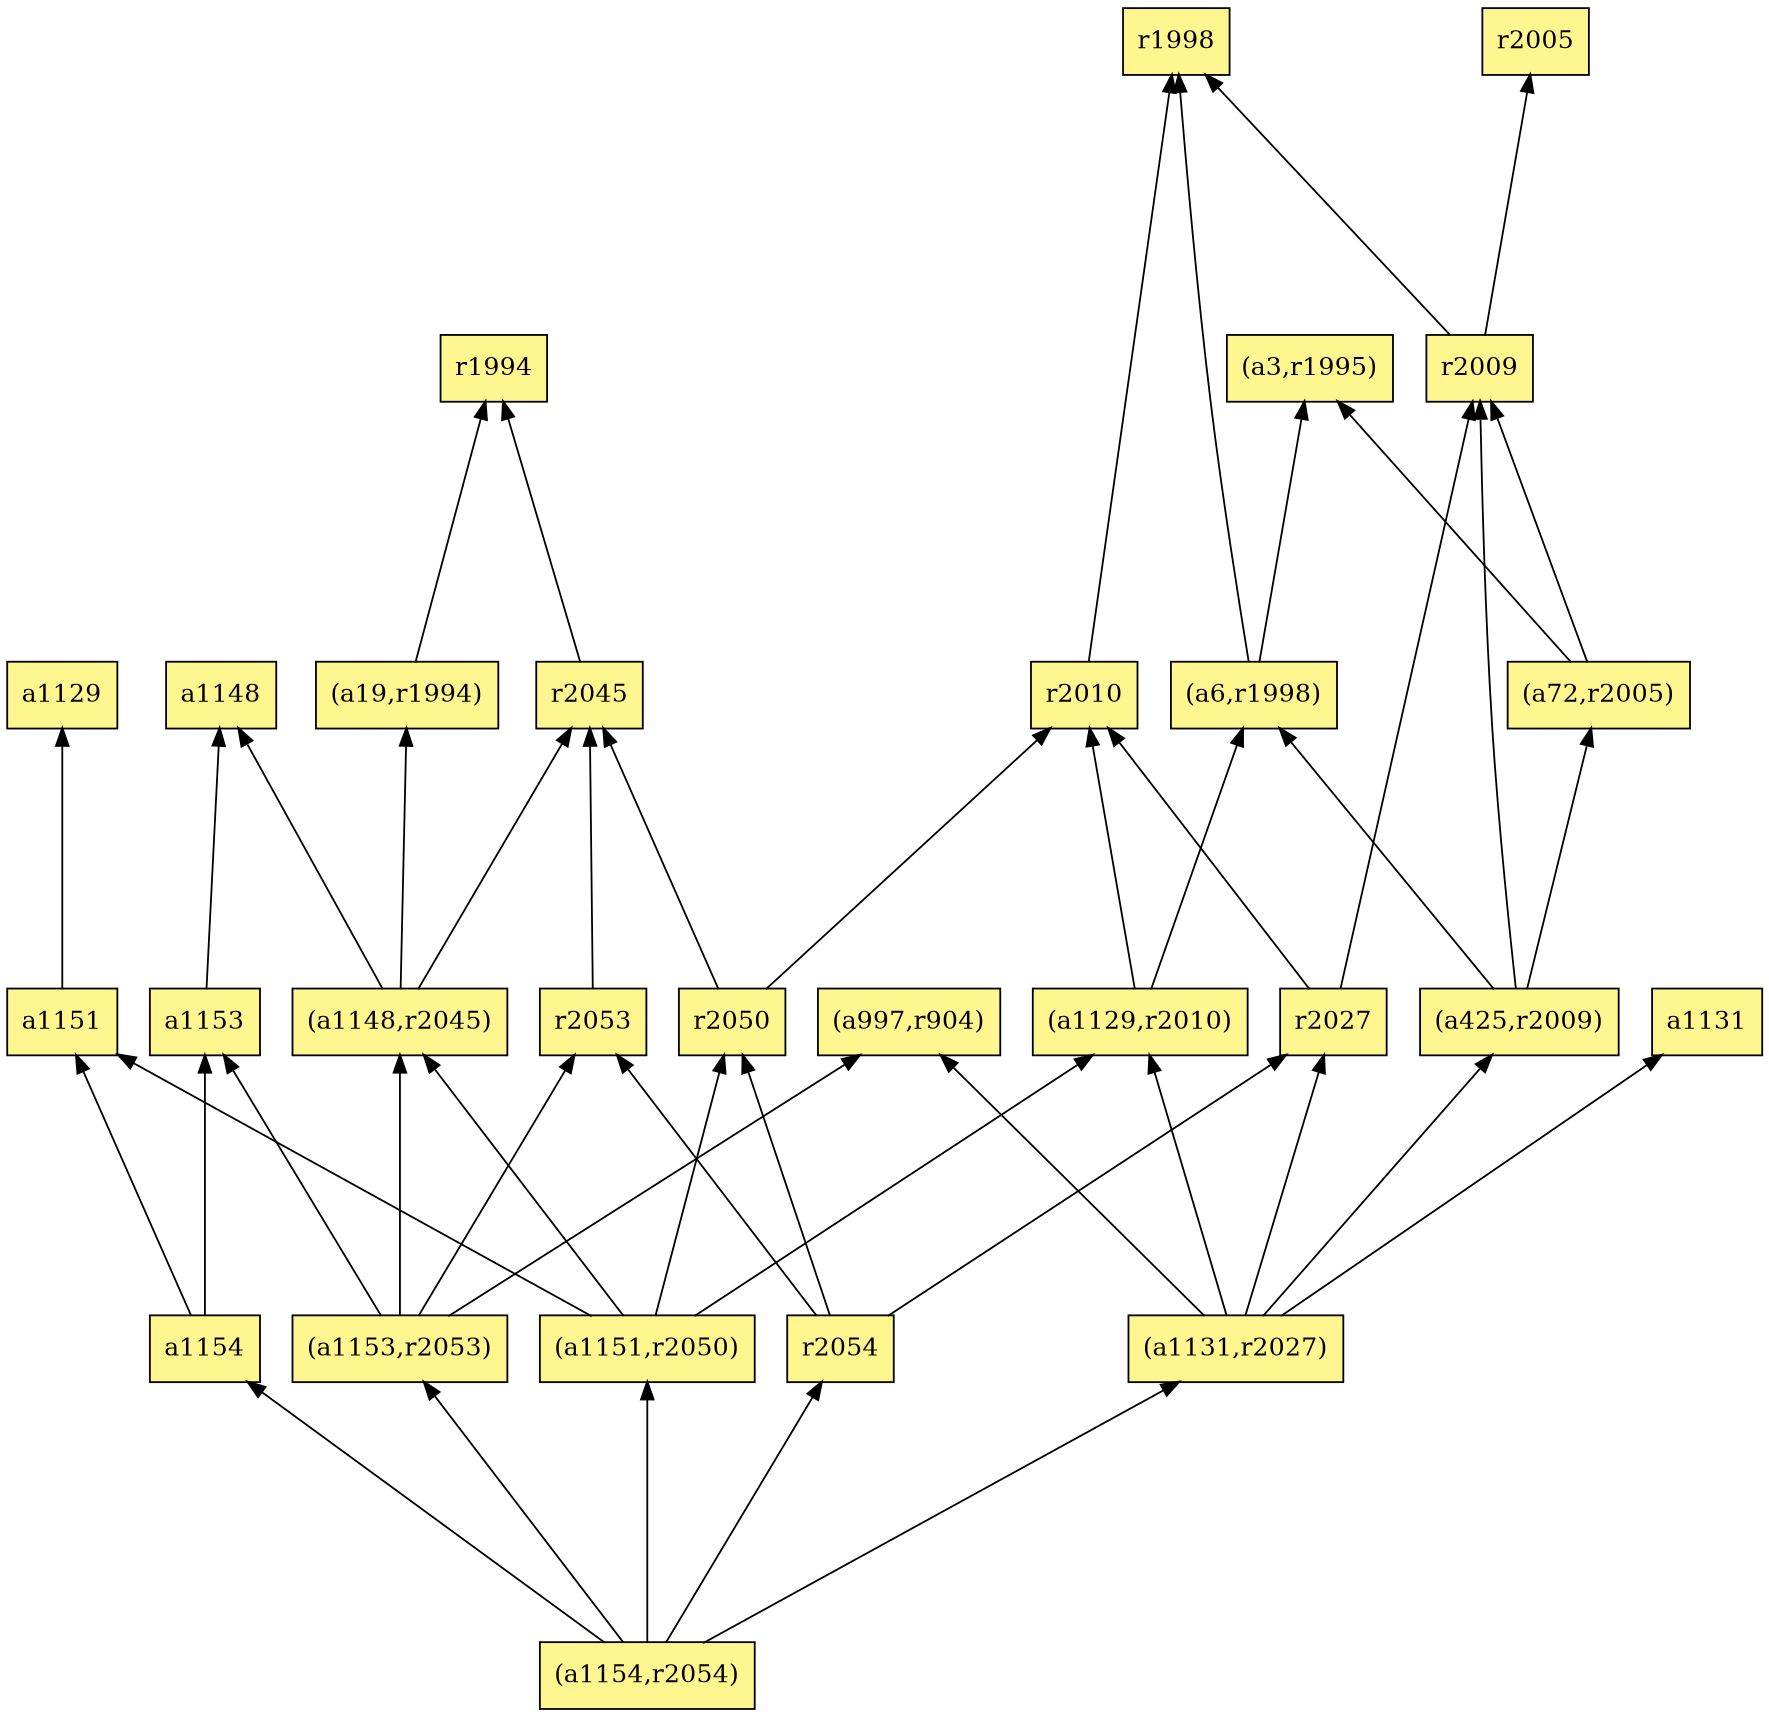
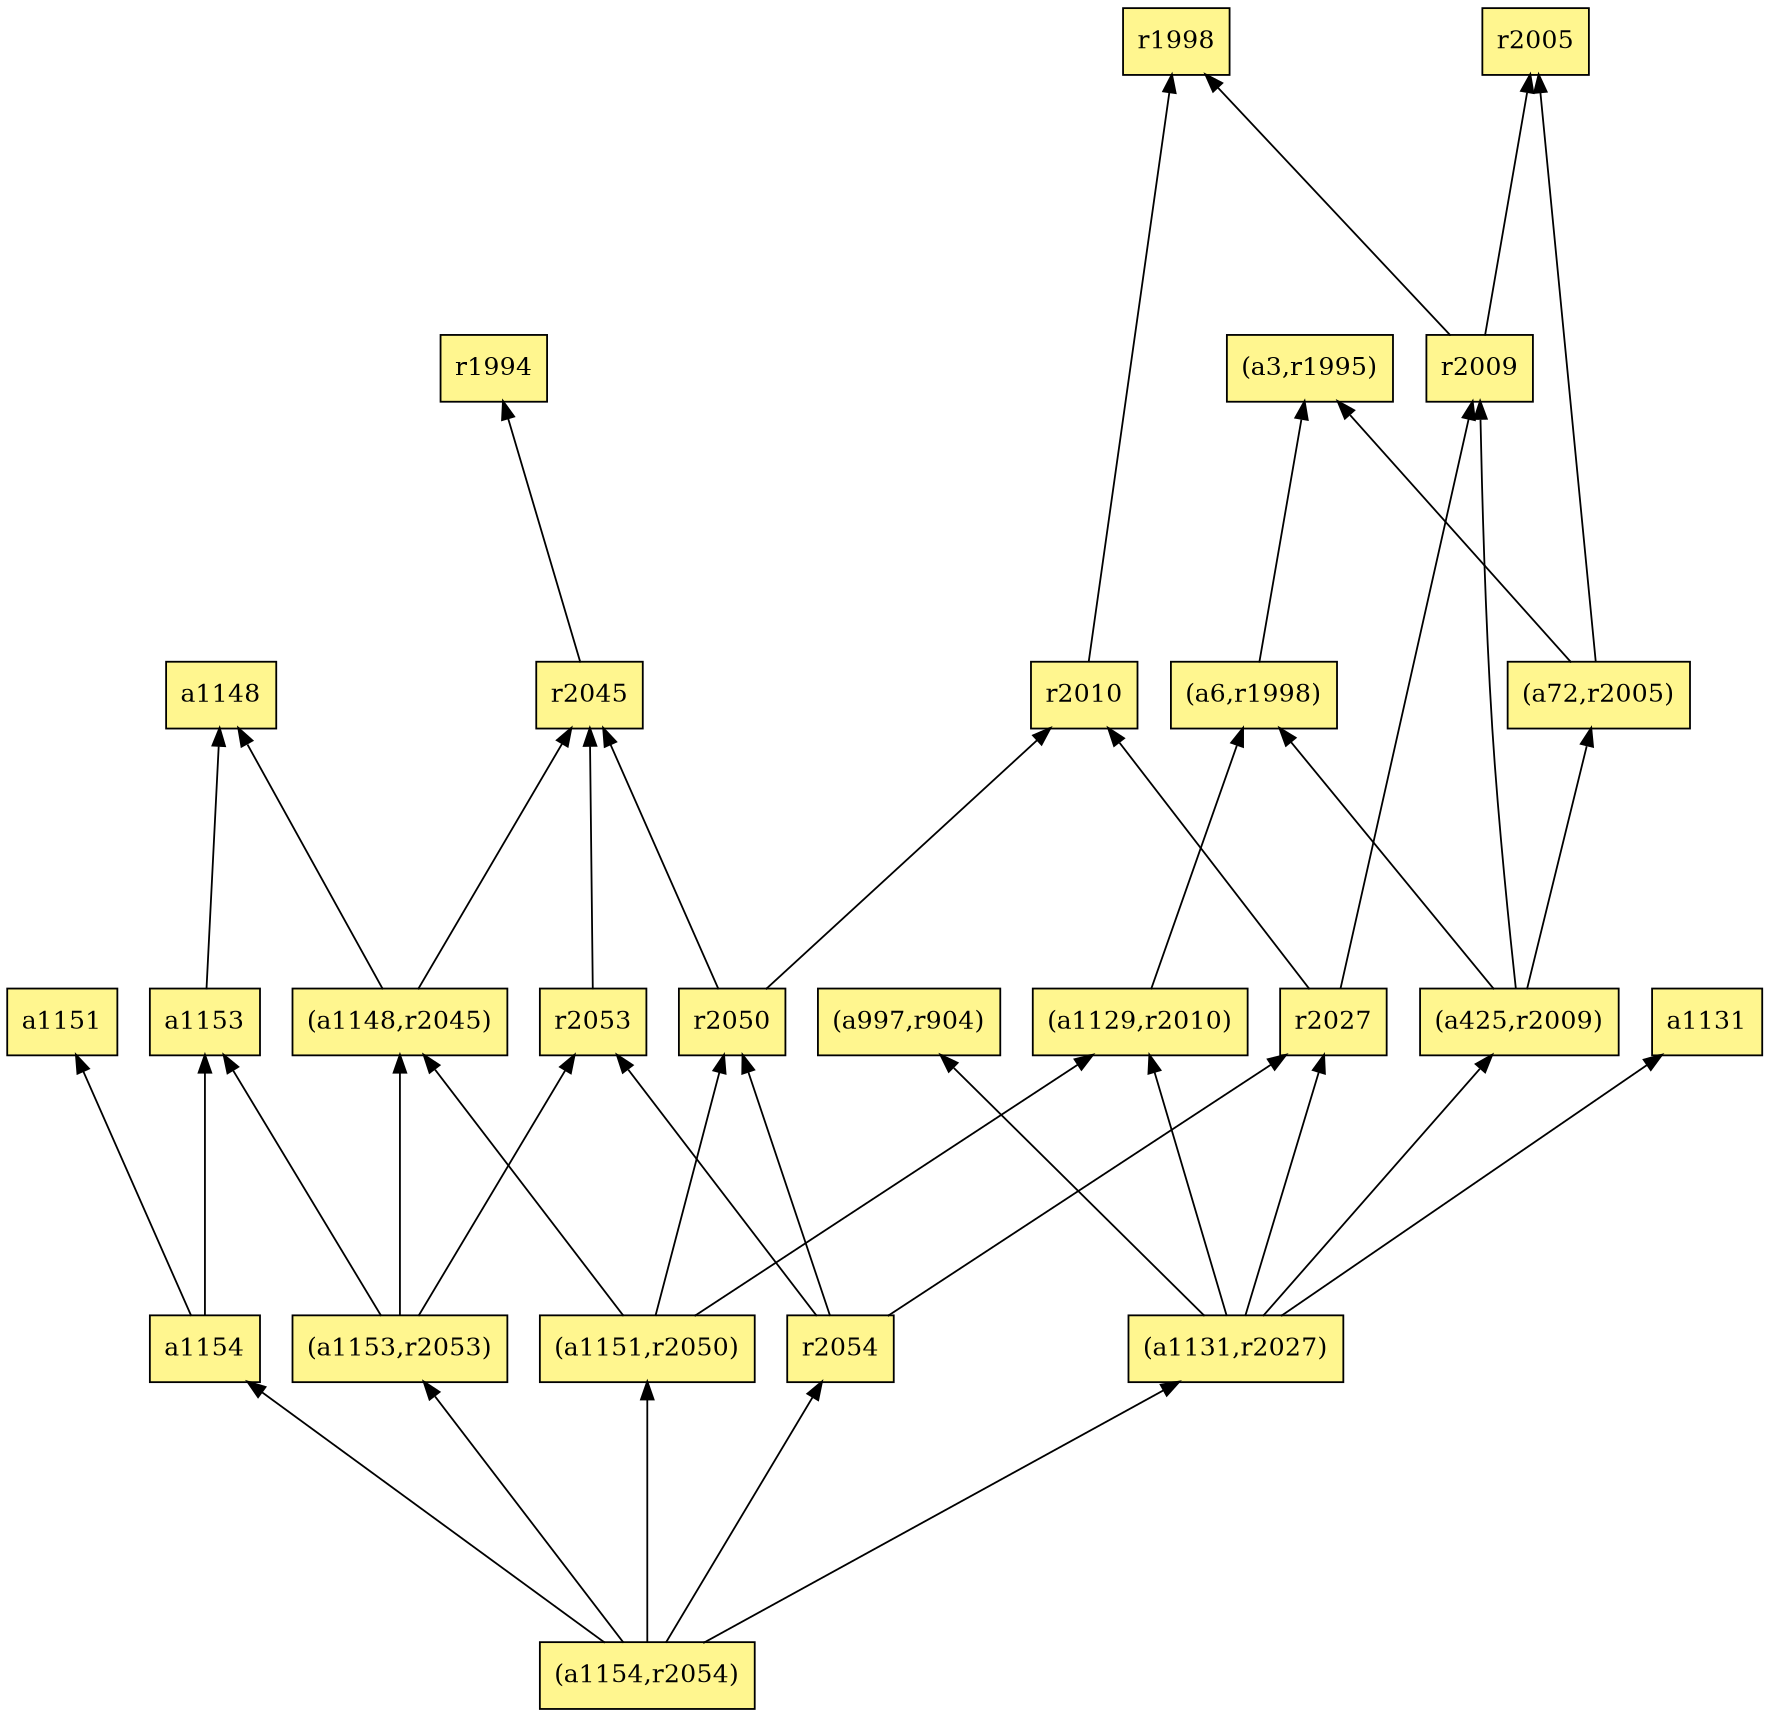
(1208, 378) -> none
(1542, 540) -> (1568, 377)
(62, 695) -> none
(407, 695) -> none
(1114, 868) -> none
(363, 1190) -> none
(646, 1190) -> none
